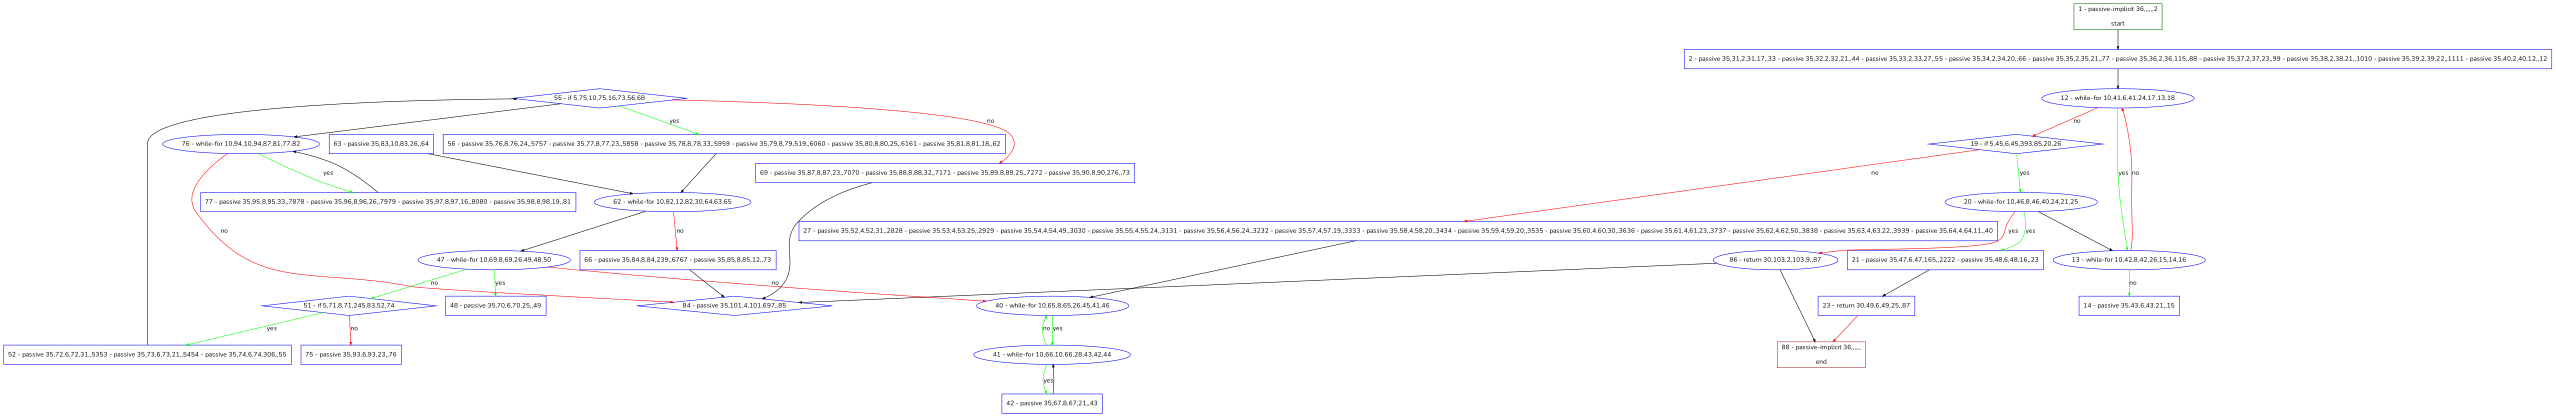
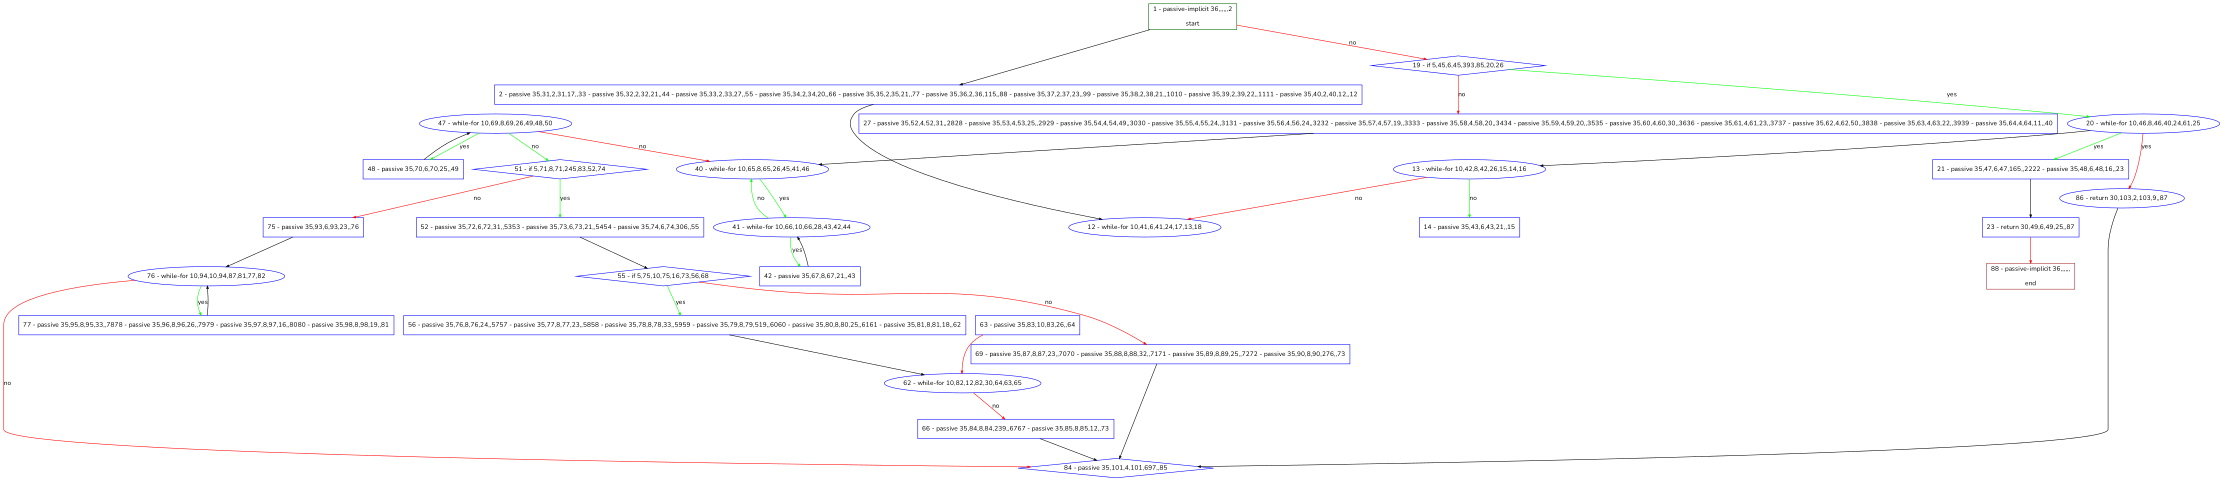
(429, 120) -> (261, 251)
(2067, 121) -> (1330, 42)
(529, 173) -> (967, 349)
(2118, 178) -> none
(2021, 202) -> (2144, 124)
(585, 231) -> (445, 145)
(1797, 305) -> none
